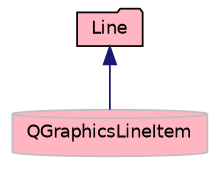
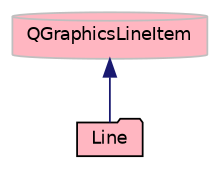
(110, 87) -> (110, 100)
